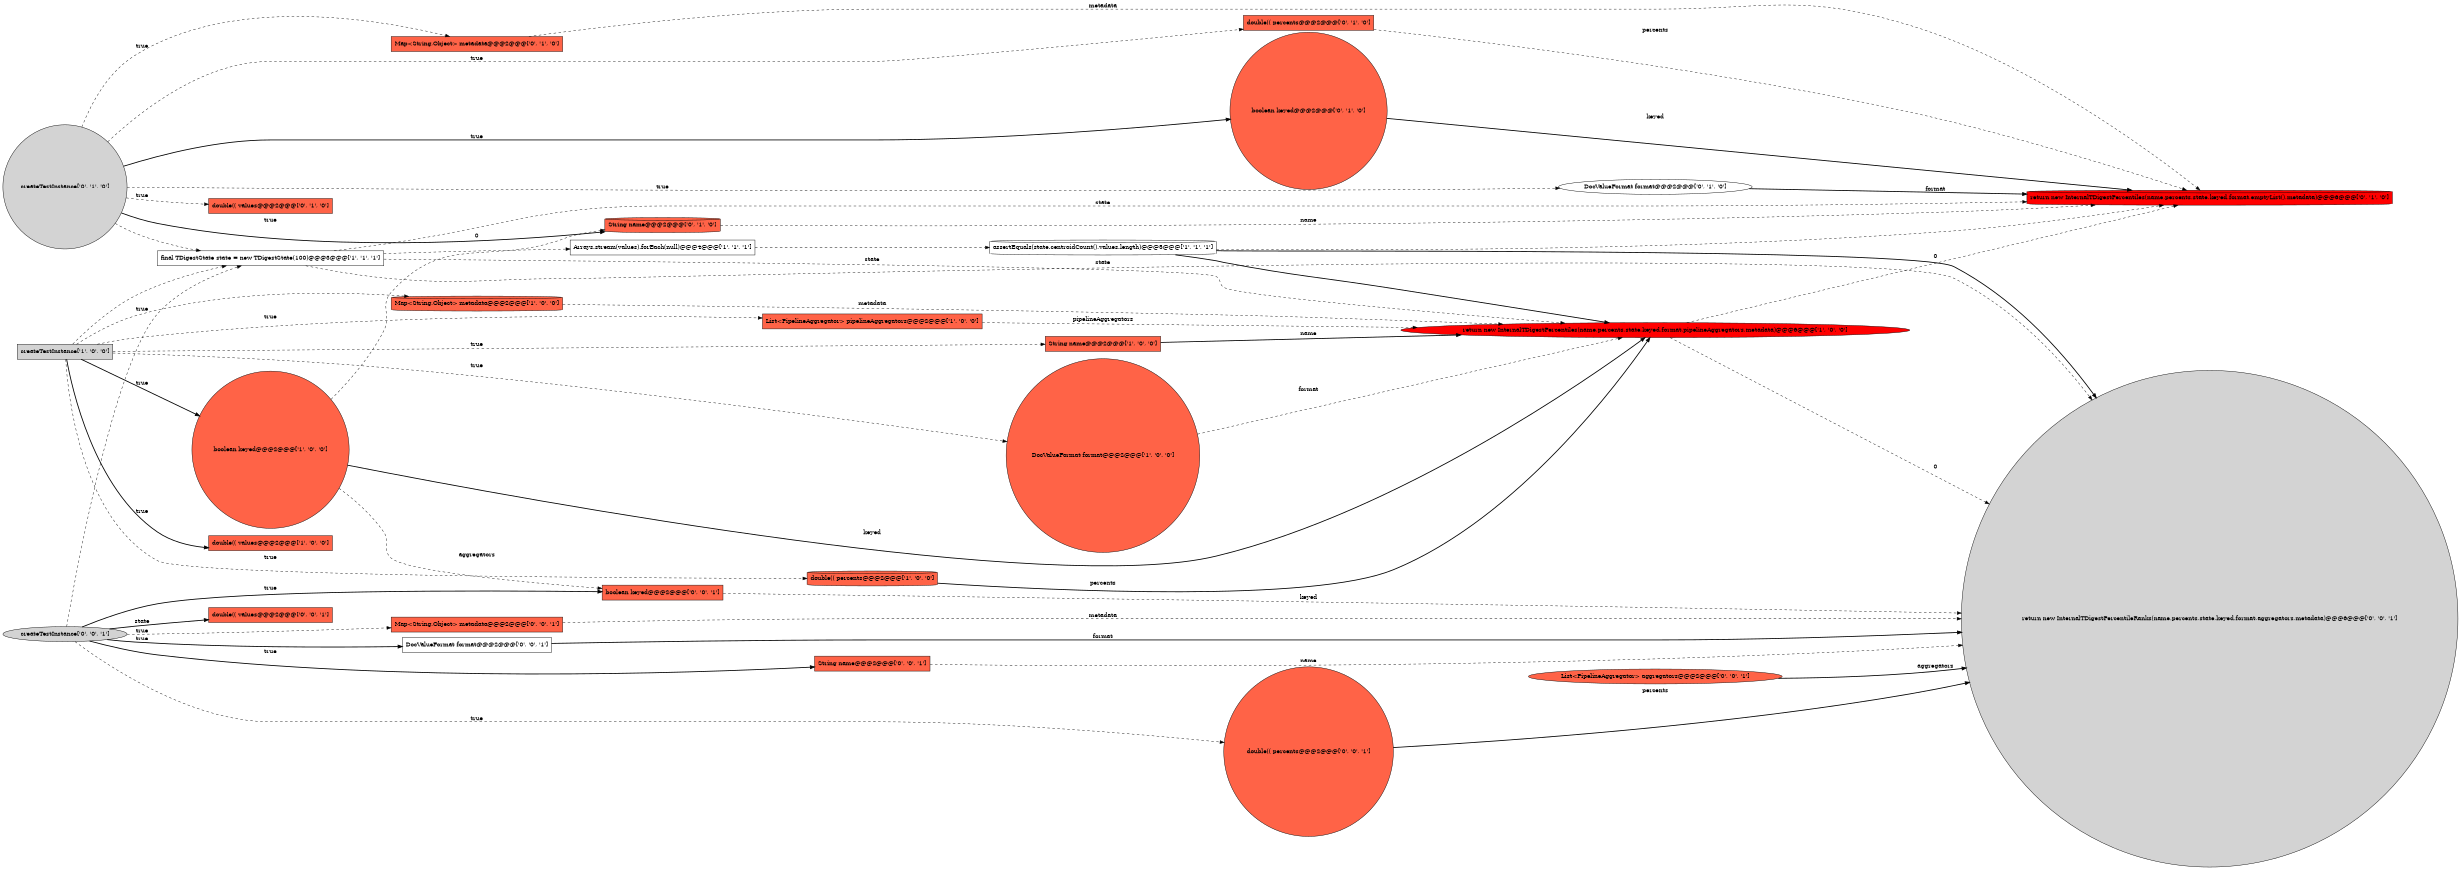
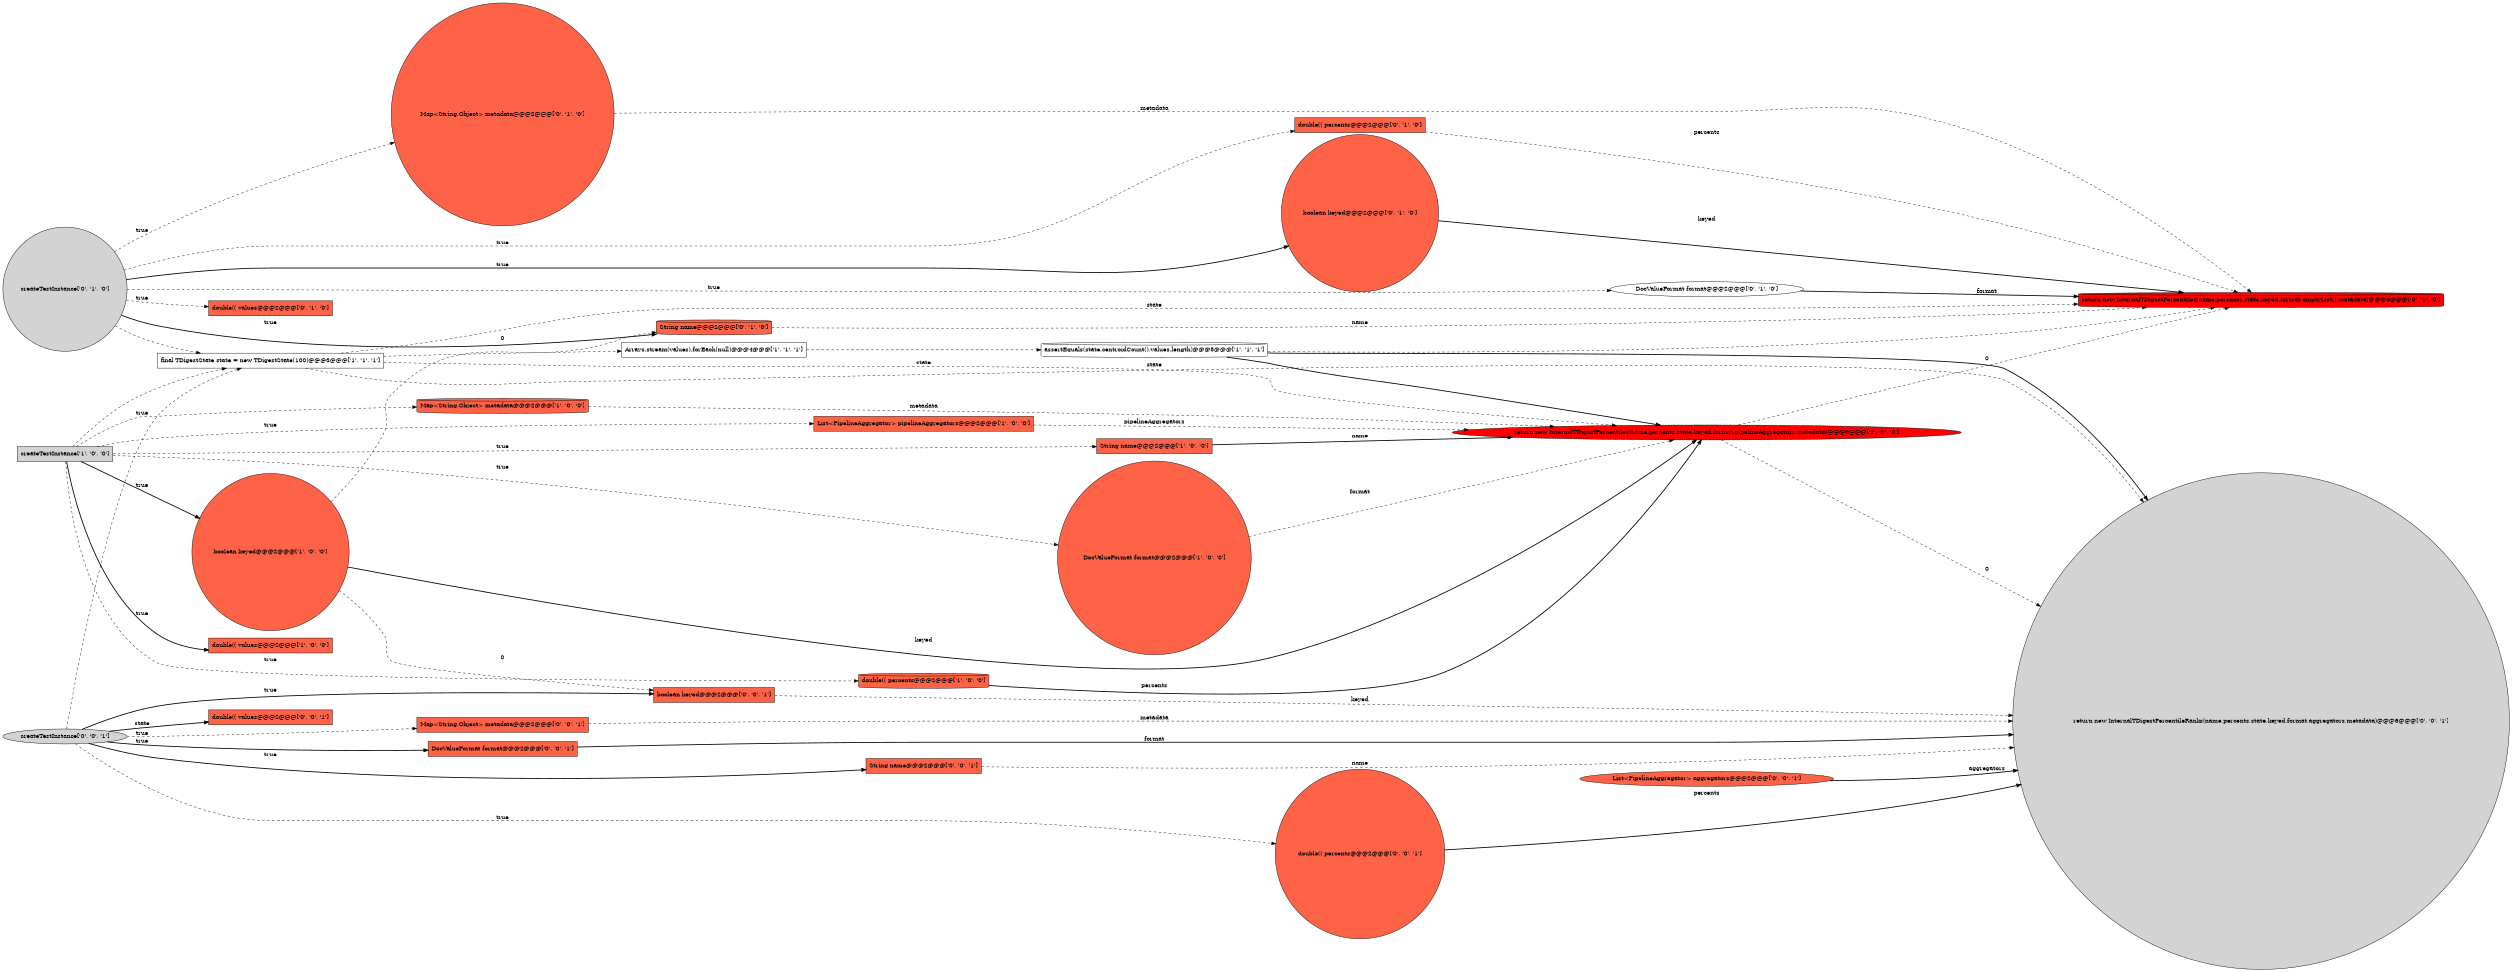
(477, 44) -> (503, 114)
(477, 555) -> (503, 658)
(477, 645) -> (503, 749)
